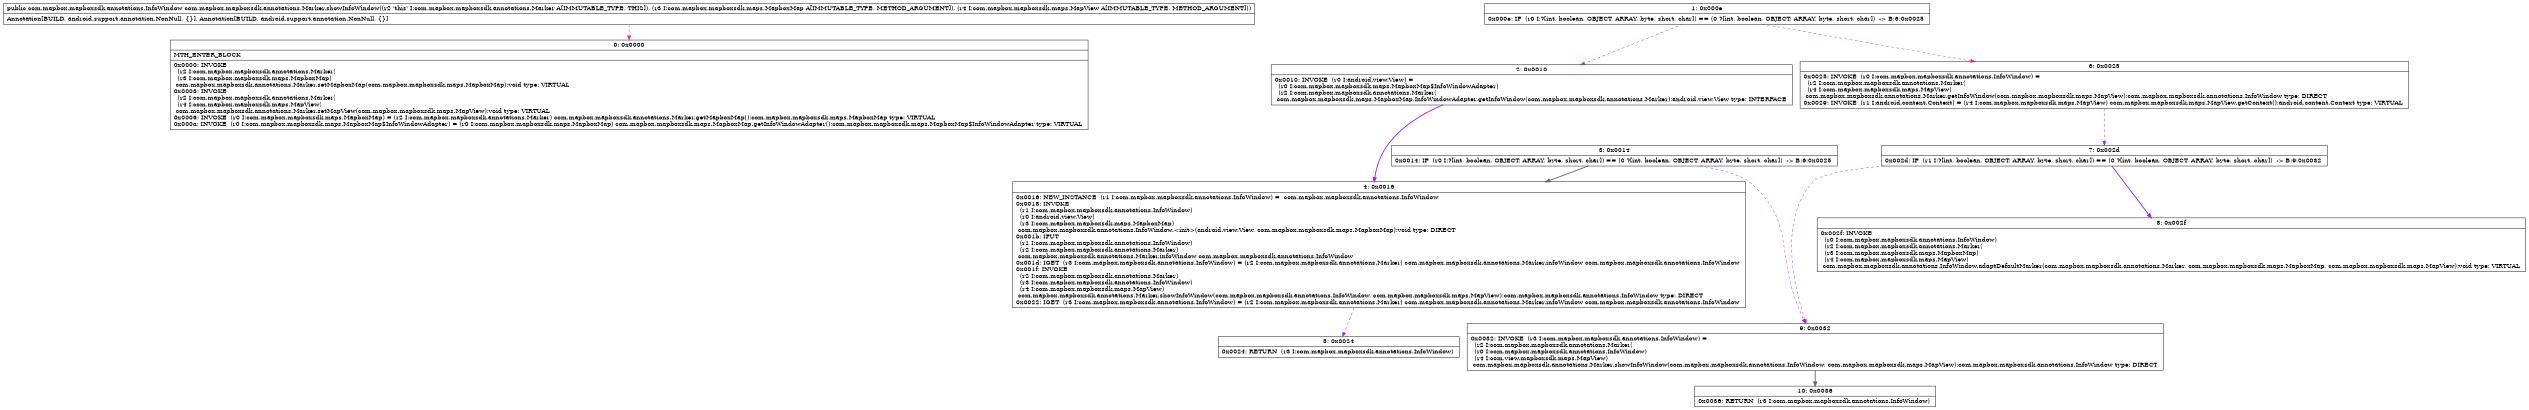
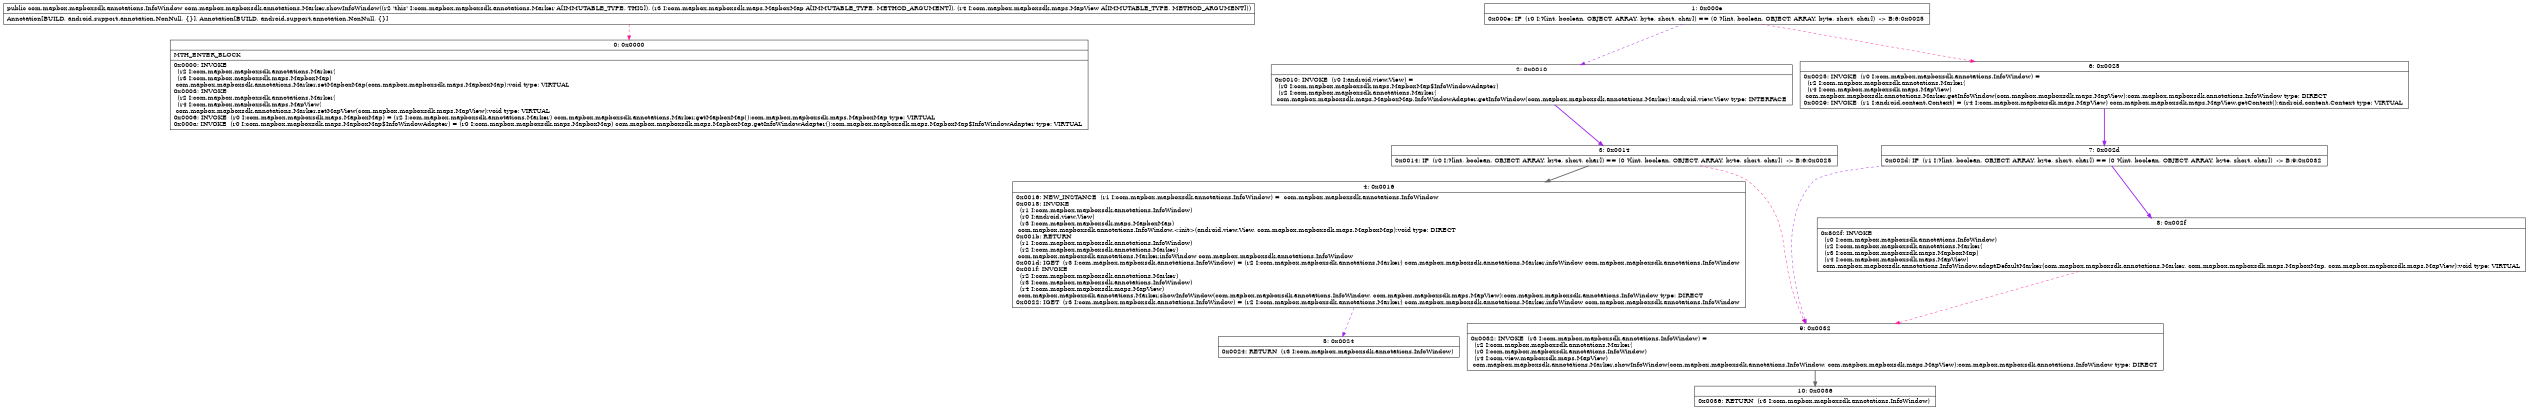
(2104, 125) -> (2104, 125)
(1399, 132) -> (1577, 124)
(1848, 233) -> (1848, 233)
(1040, 237) -> (1046, 237)
none -> (1989, 297)
